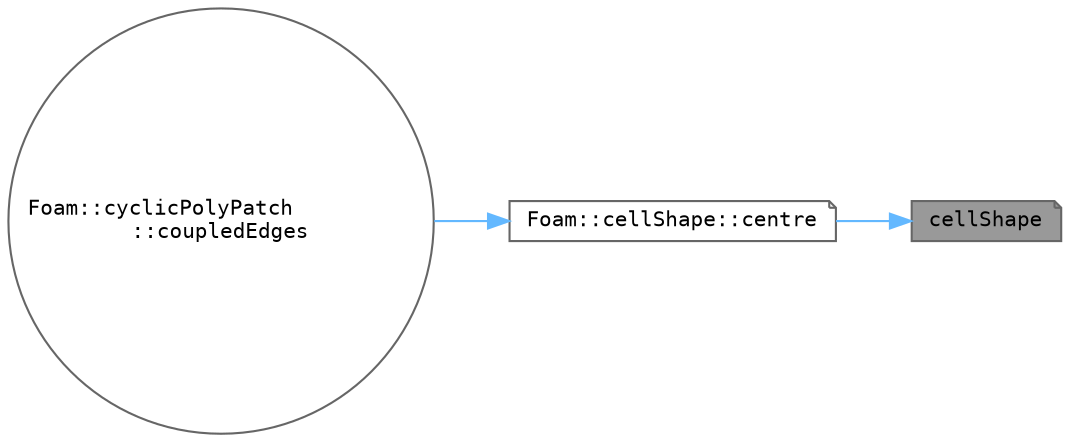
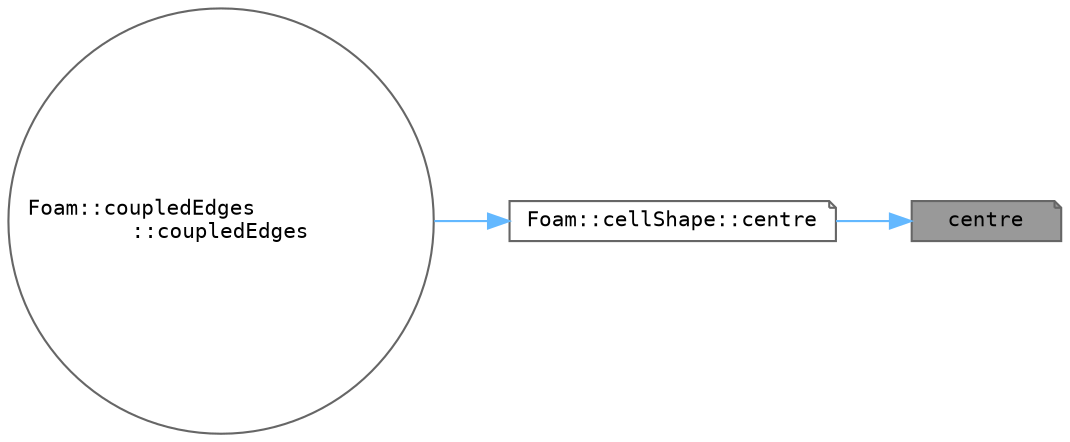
(221, 221) -> (221, 221)
(986, 221) -> (986, 221)
